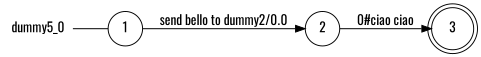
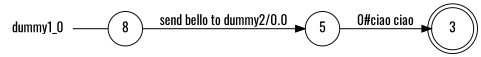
(38, 29) -> (38, 29)
(125, 29) -> (125, 29)
(322, 29) -> (322, 29)
